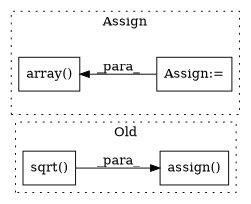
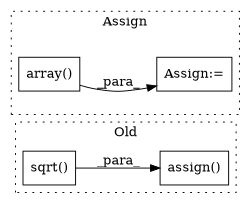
(123, 74) -> (113, 91)
